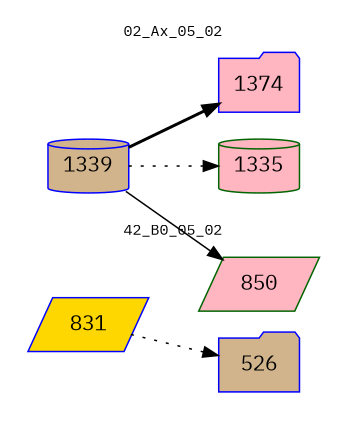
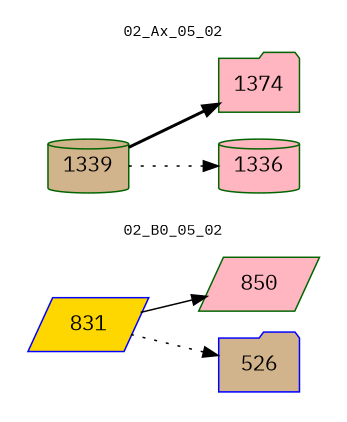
(259, 85) -> (259, 85)
(88, 166) -> (88, 166)
(259, 166) -> (259, 166)
(176, 227) -> (166, 306)
(174, 231) -> (174, 231)
